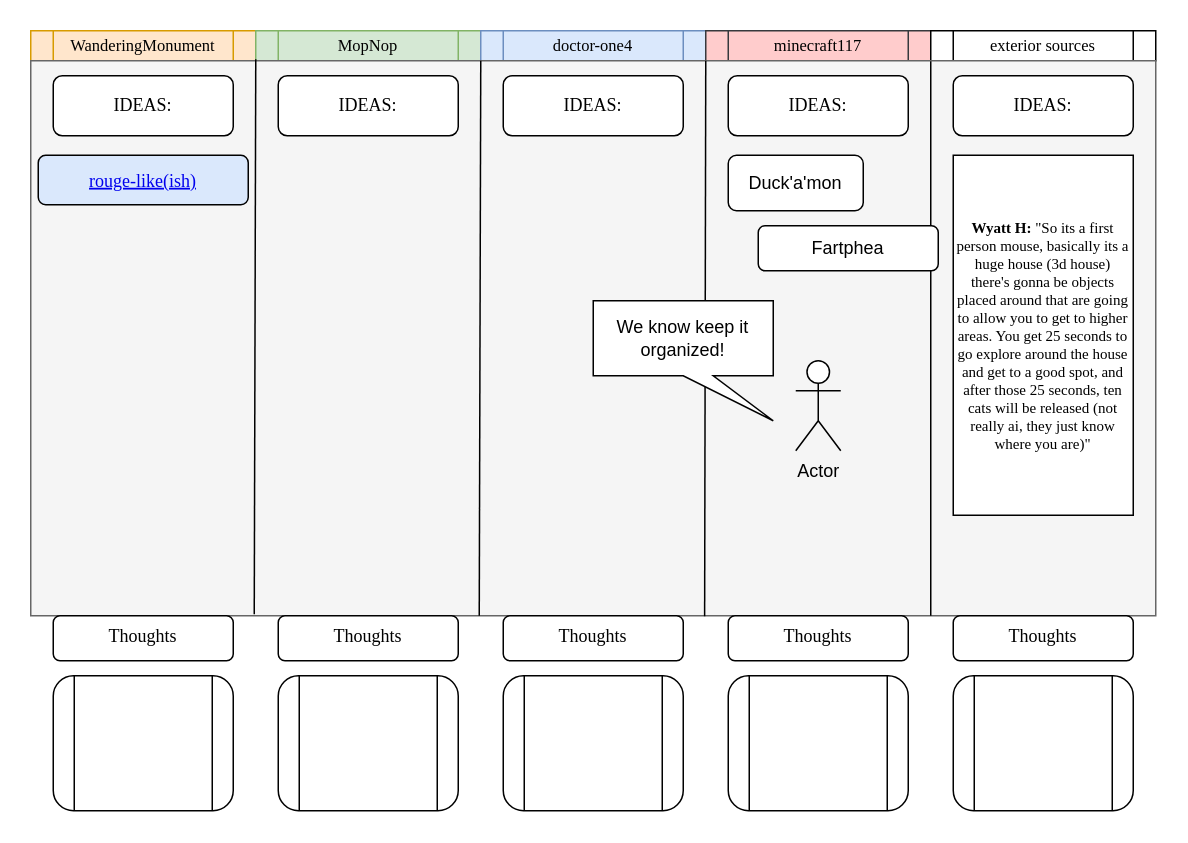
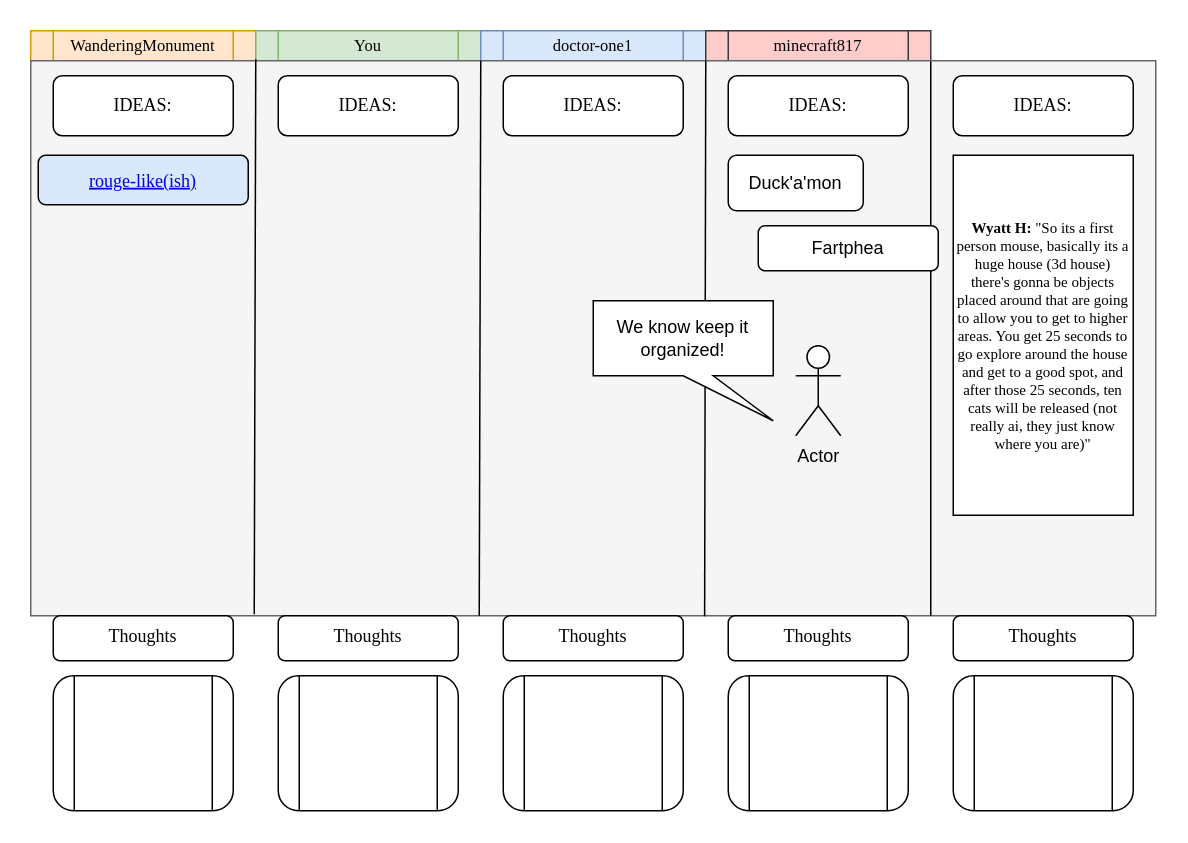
(368, 46) -> (368, 46)
(593, 46) -> (593, 46)
(818, 46) -> (818, 46)
(1043, 46) -> none
(818, 406) -> (818, 391)
